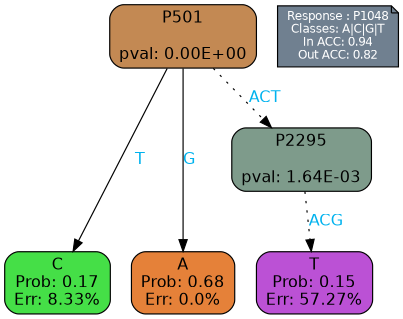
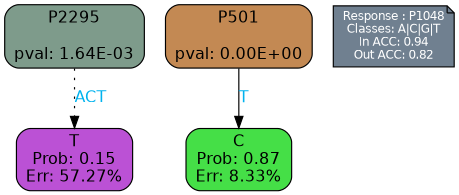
(238, 94) -> none
(326, 221) -> (91, 98)
(58, 283) -> (239, 160)
(183, 283) -> none
